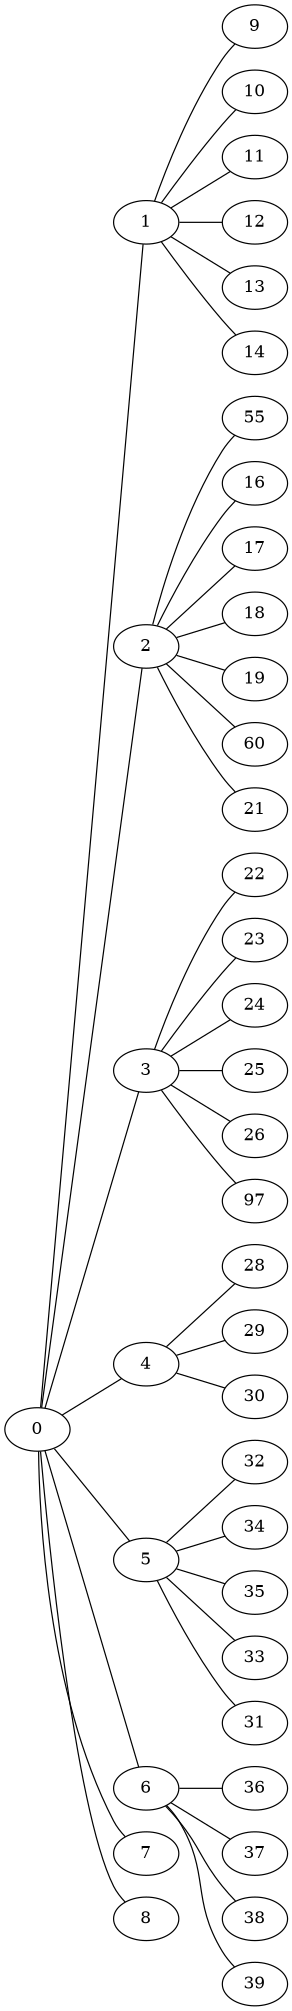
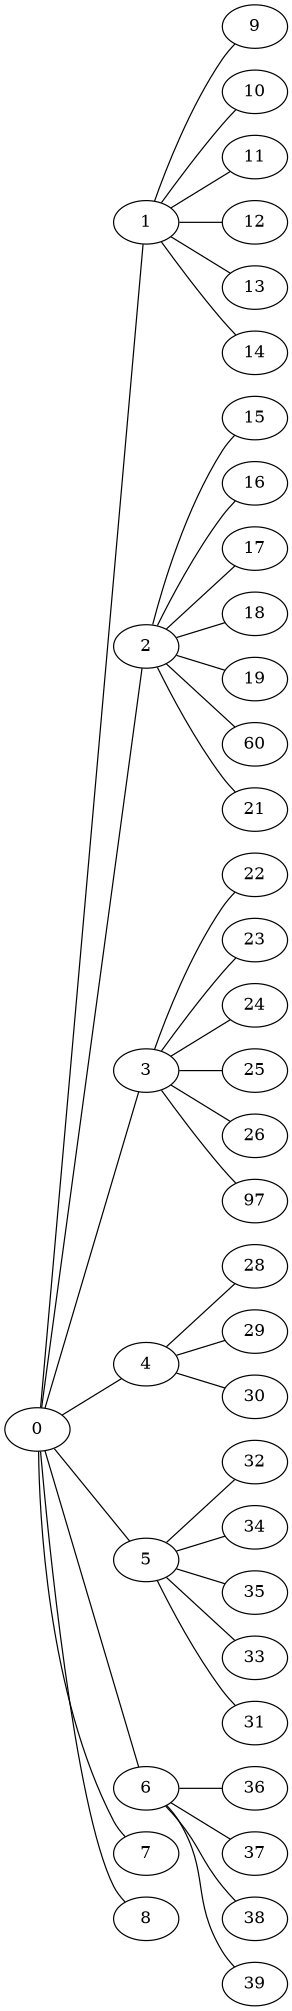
(255, 418) -> (255, 418)
